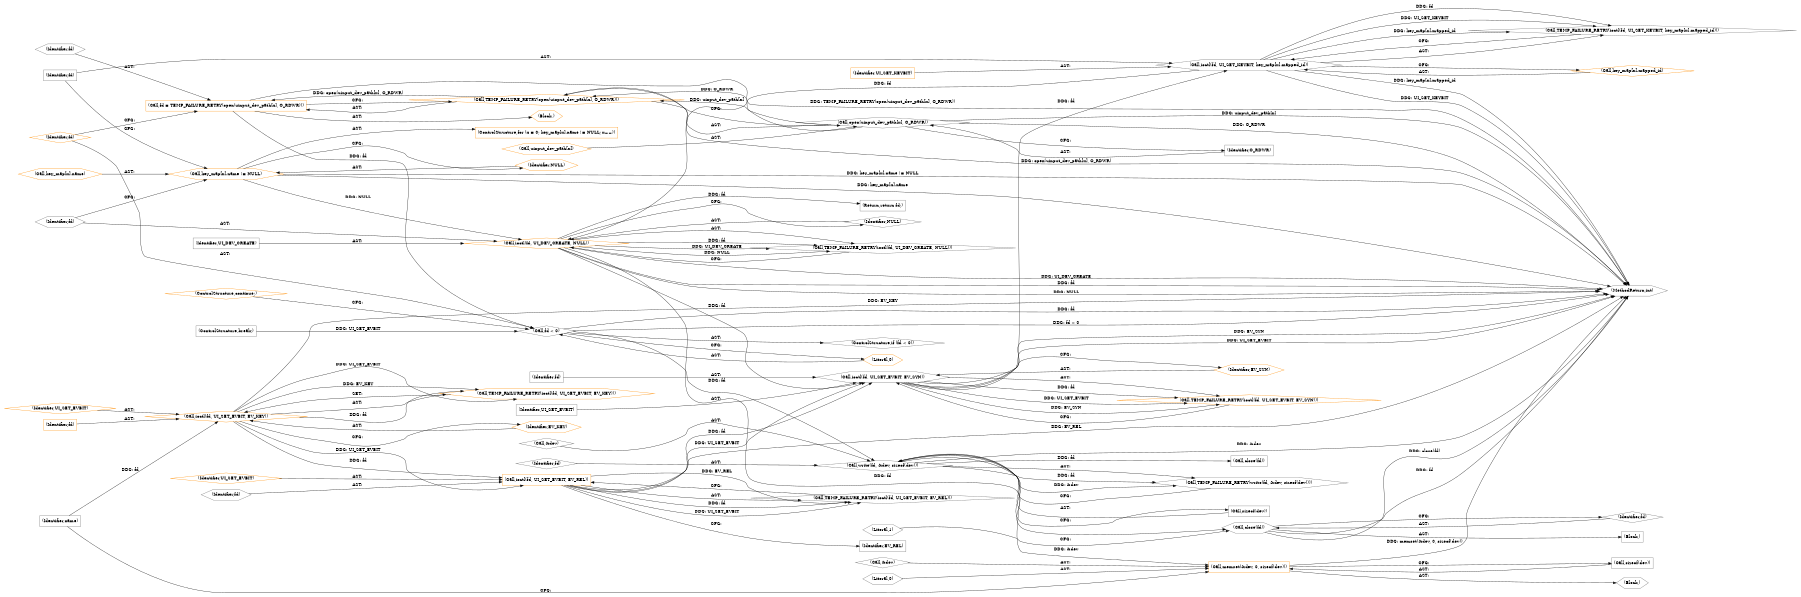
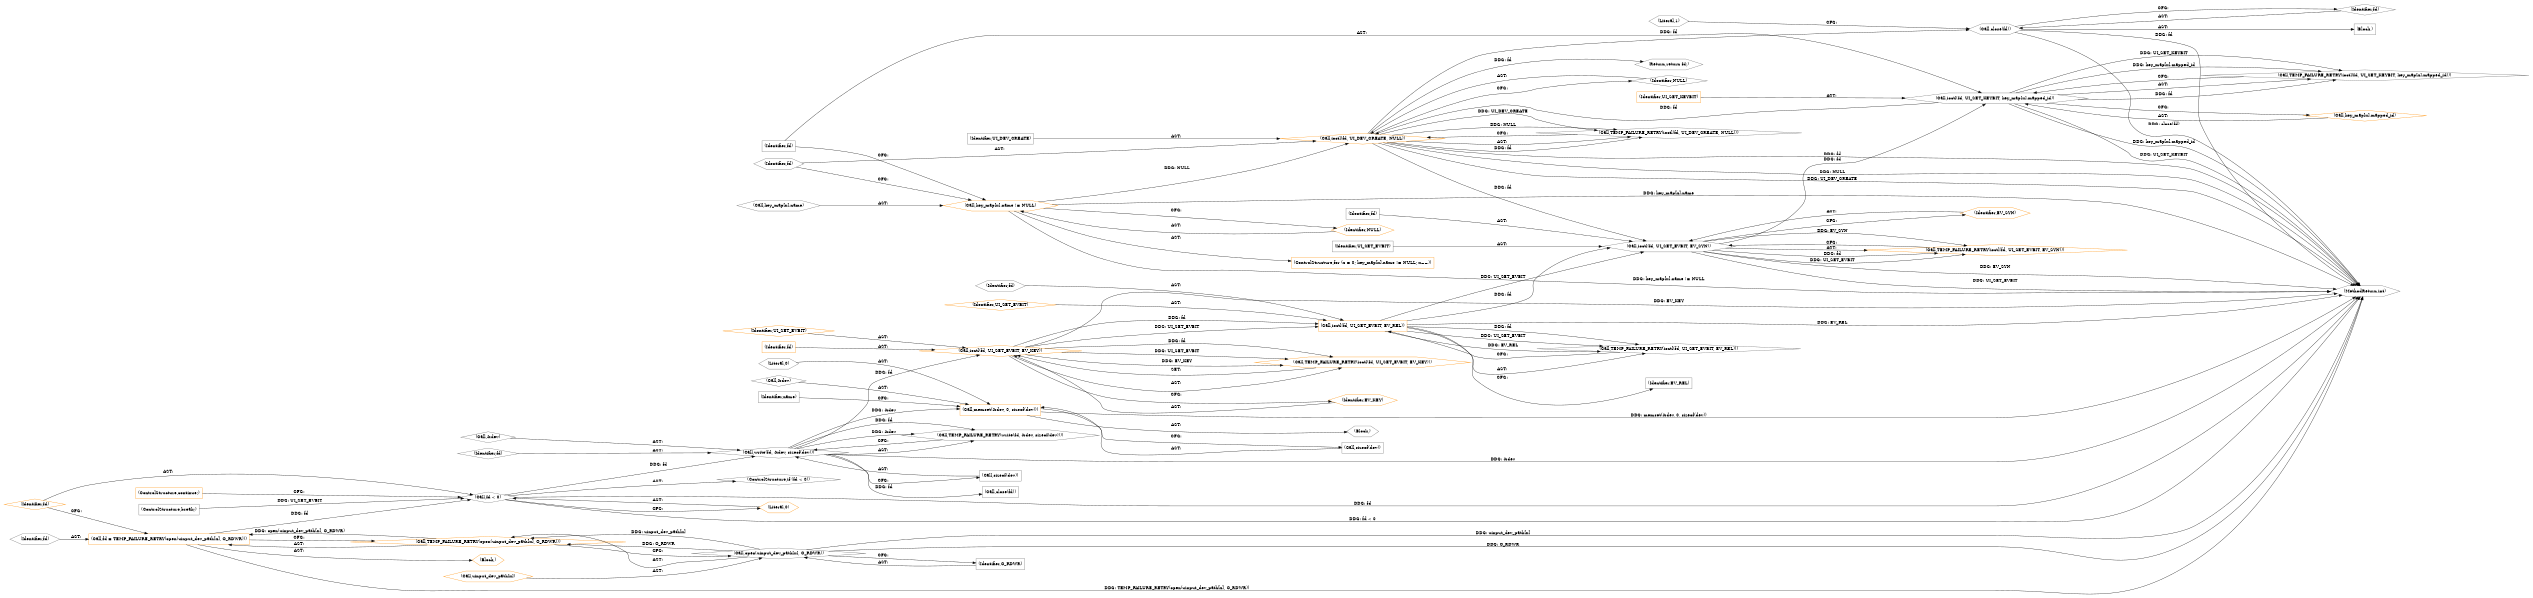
(1096, 164) -> none
(60, 174) -> (779, 206)
(883, 206) -> (1669, 64)
(226, 294) -> (169, 493)
(142, 469) -> (872, 384)
